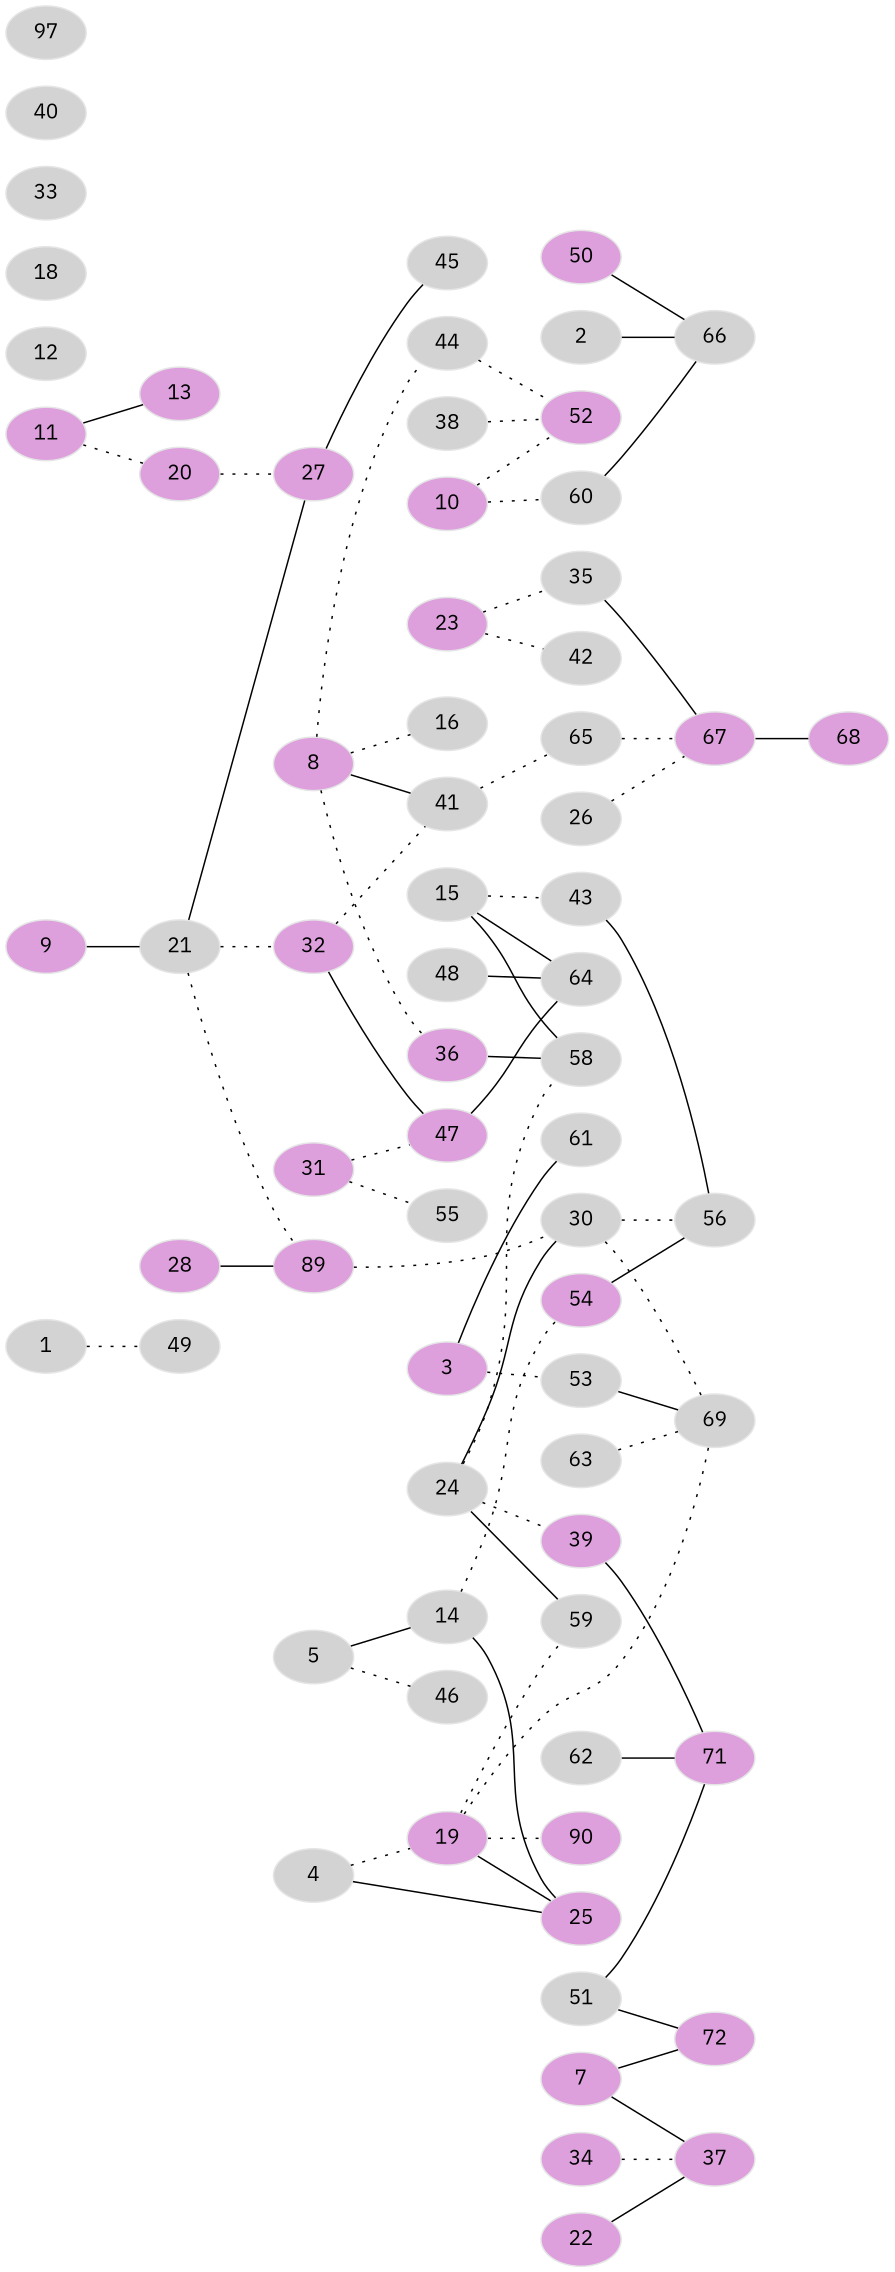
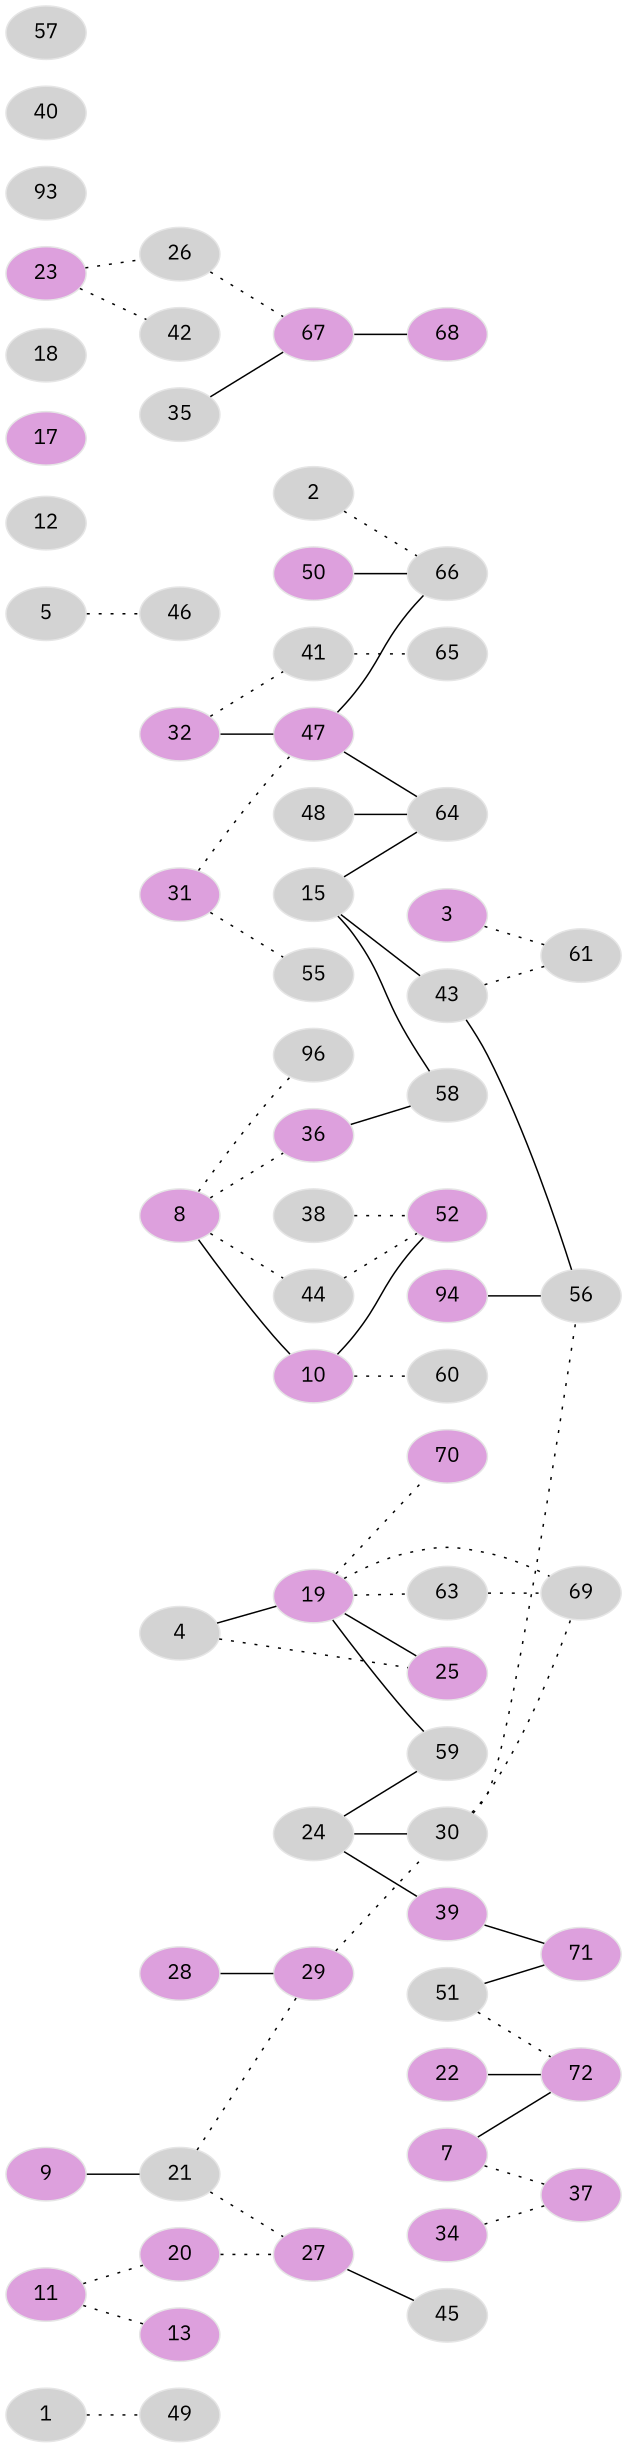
(46, 33) -> (46, 33)
(46, 193) -> (46, 193)
(648, 337) -> (380, 534)
(113, 414) -> (113, 2315)
(652, 420) -> (375, 663)
none -> (46, 438)
(514, 461) -> (380, 1296)
(514, 601) -> (113, 264)
(247, 710) -> (247, 2214)
(447, 724) -> (314, 1055)
(648, 739) -> none
(381, 784) -> (243, 1298)
(514, 897) -> (380, 945)
(247, 947) -> none
none -> (514, 976)
(314, 1266) -> (314, 1974)
(491, 1267) -> (514, 936)
(506, 1270) -> none
(581, 1300) -> (447, 1296)
(581, 1381) -> none
(514, 1515) -> (380, 1874)
none -> (381, 1595)
(447, 1617) -> none
(501, 1735) -> (377, 1677)
(581, 1758) -> none
(581, 1838) -> (447, 1456)
(380, 1857) -> (247, 1615)
(447, 1897) -> (314, 1653)
(648, 2019) -> (514, 2035)
(648, 2119) -> (514, 2175)
(648, 2199) -> (514, 2075)
